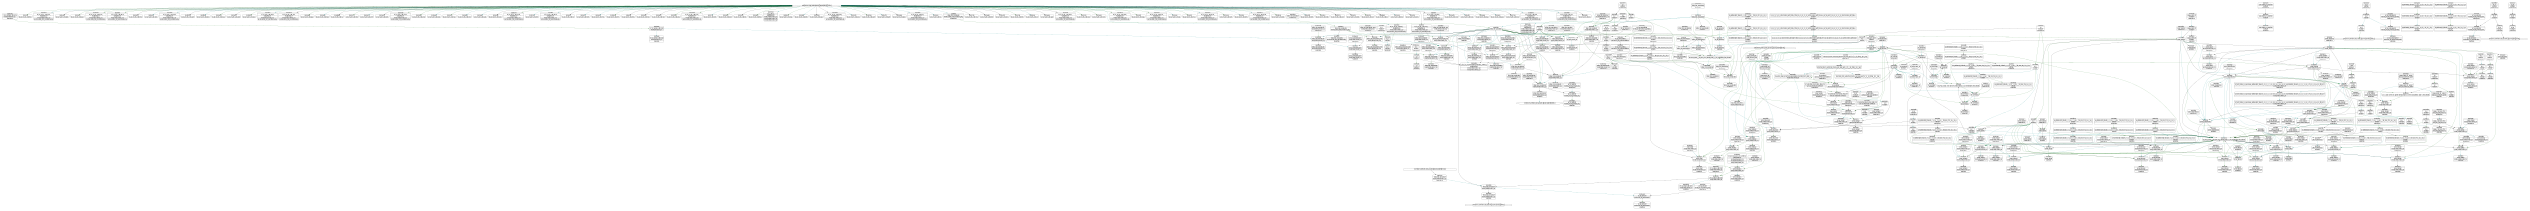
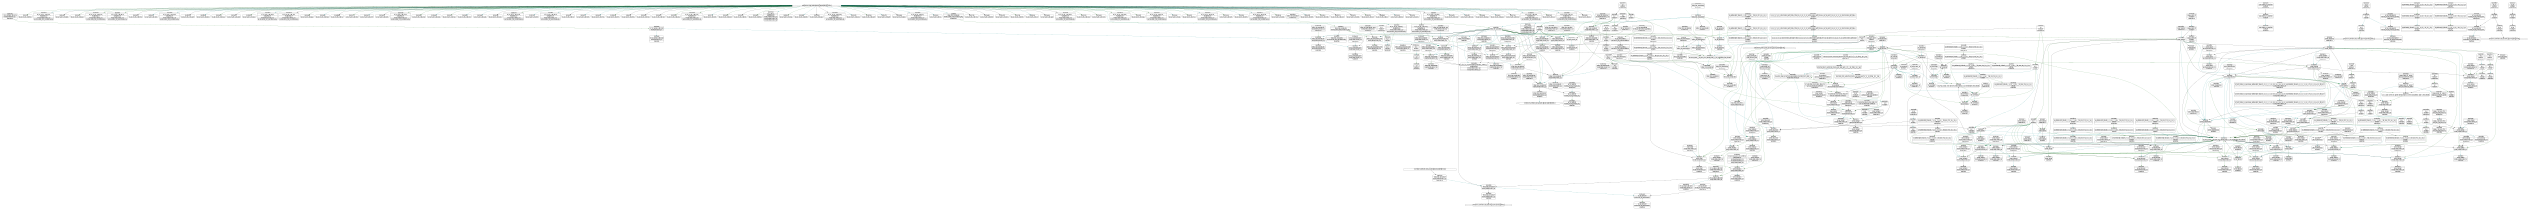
none -> (1549, 16)
